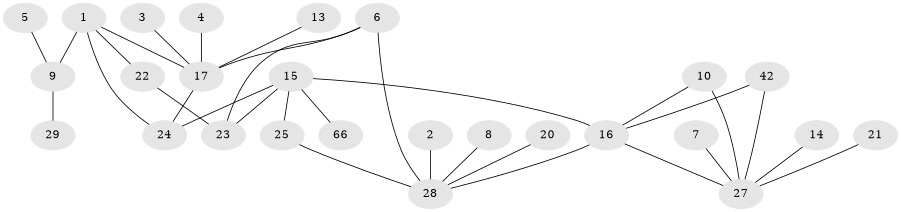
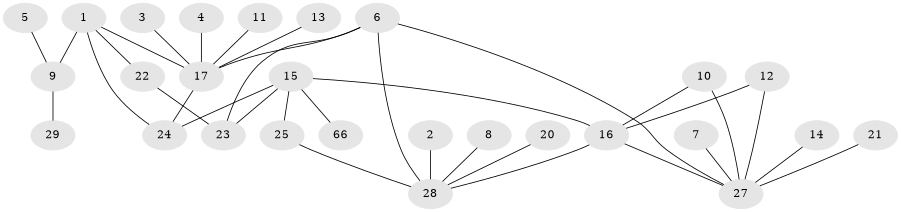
none -> (260, 18)
(767, 77) -> (767, 77)
none -> (571, 85)
